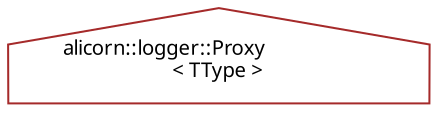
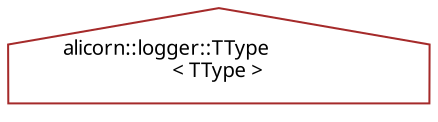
(219, 61) -> (219, 61)
